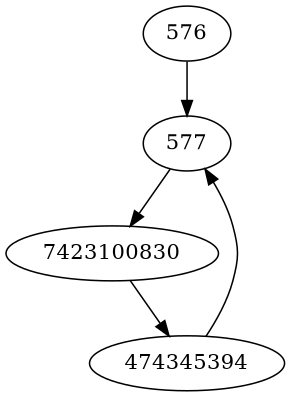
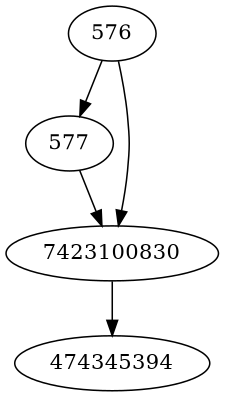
none -> (129, 136)
(237, 260) -> none
